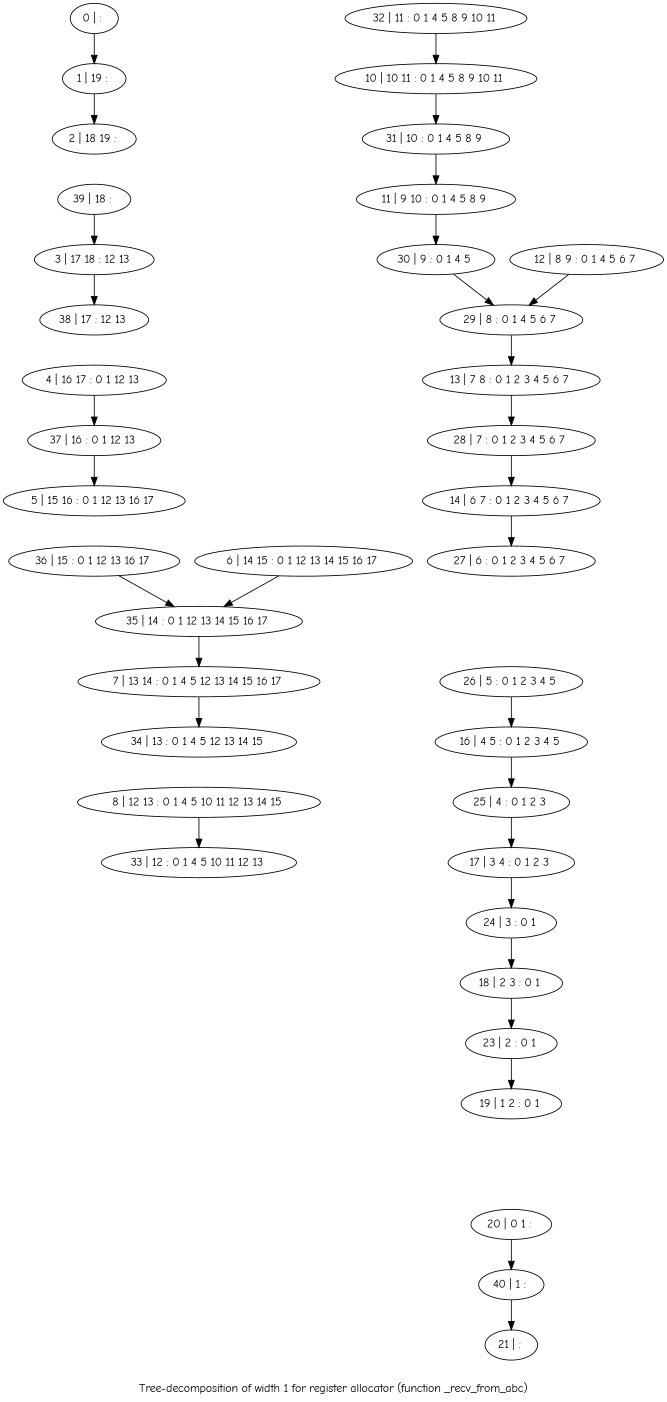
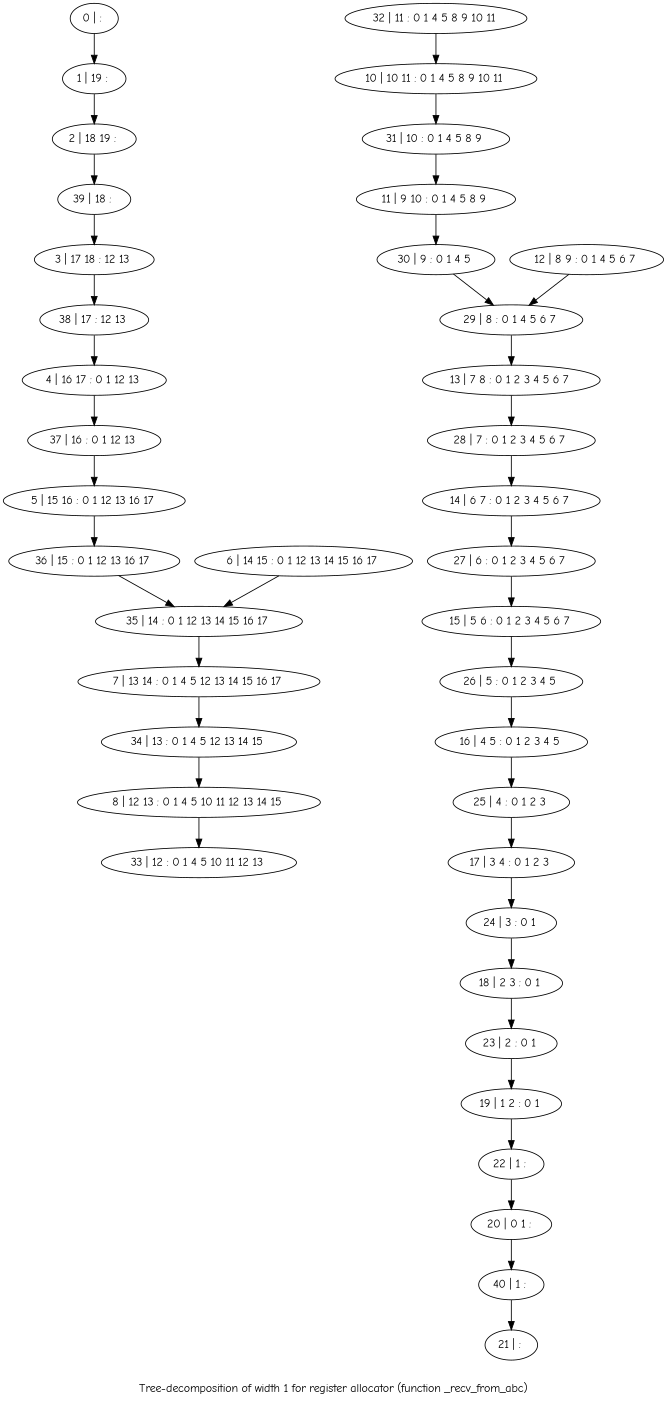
none -> (94, 165)
none -> (94, 346)
none -> (94, 527)
none -> (511, 621)
none -> (199, 768)
none -> (511, 1164)
